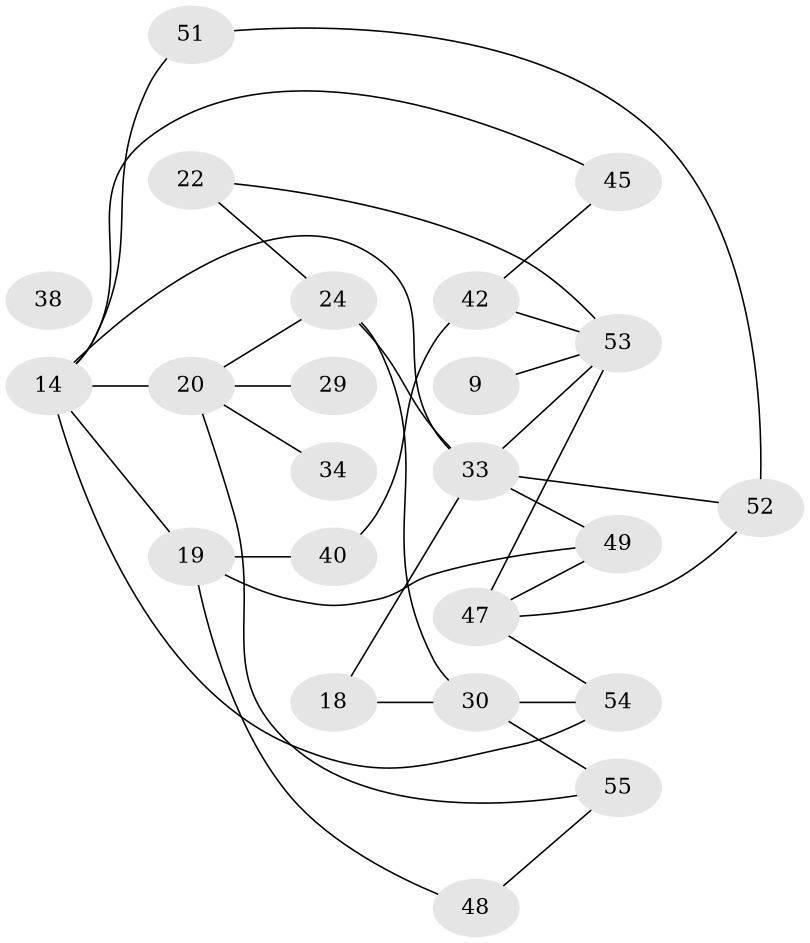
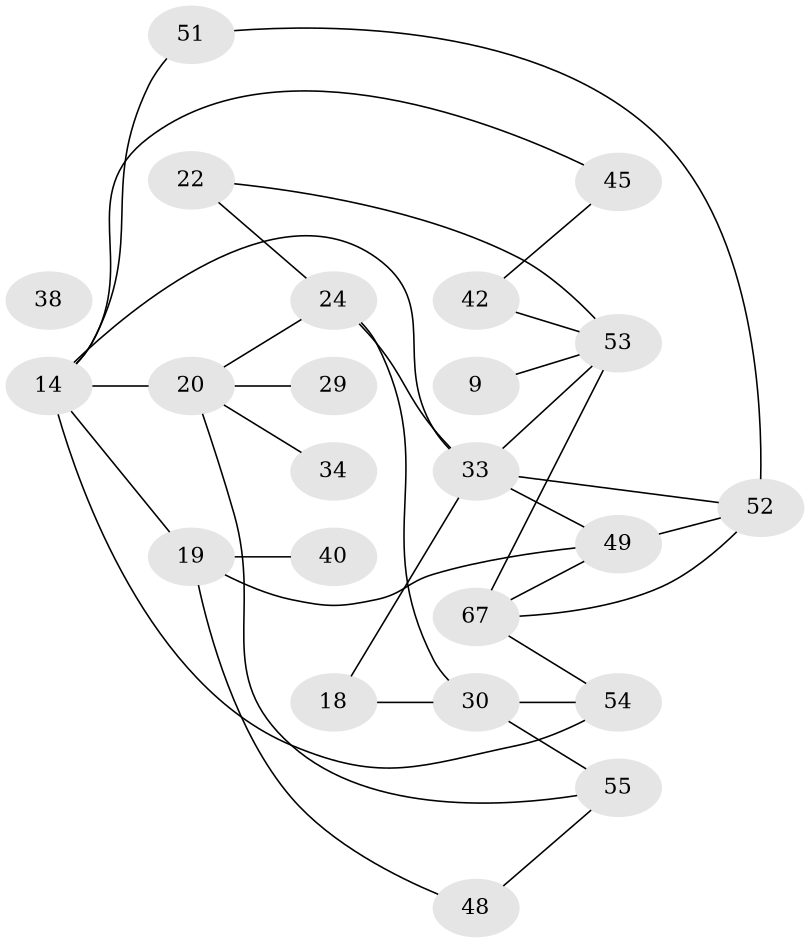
(395, 474) -> none
none -> (690, 526)
(476, 617) -> (476, 617)
